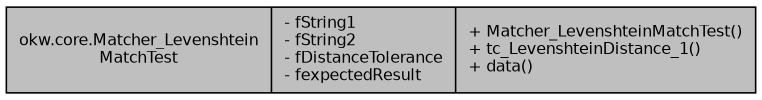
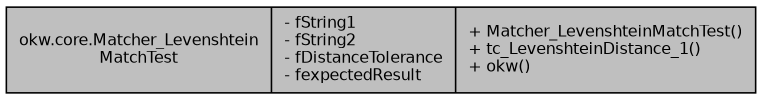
(501, 67) -> (500, 67)
